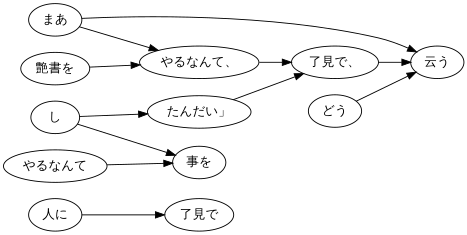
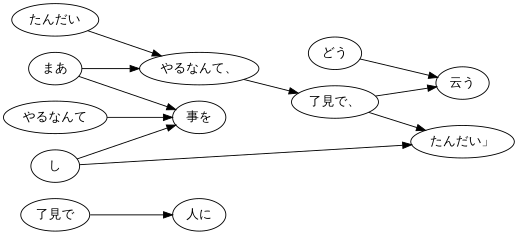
(246, 20) -> (123, 92)
(55, 69) -> (55, 20)
(264, 88) -> (393, 120)
(119, 215) -> (127, 215)
